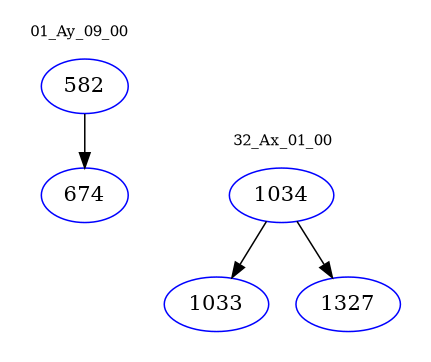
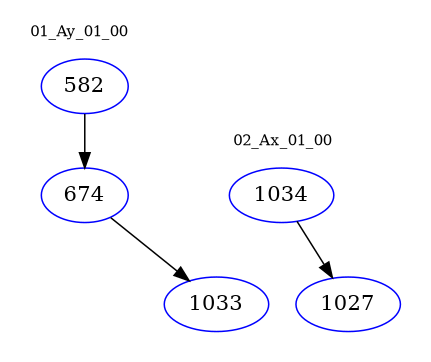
(79, 33) -> (79, 33)
(283, 142) -> (283, 142)
(253, 243) -> (144, 244)
(348, 304) -> (348, 304)
